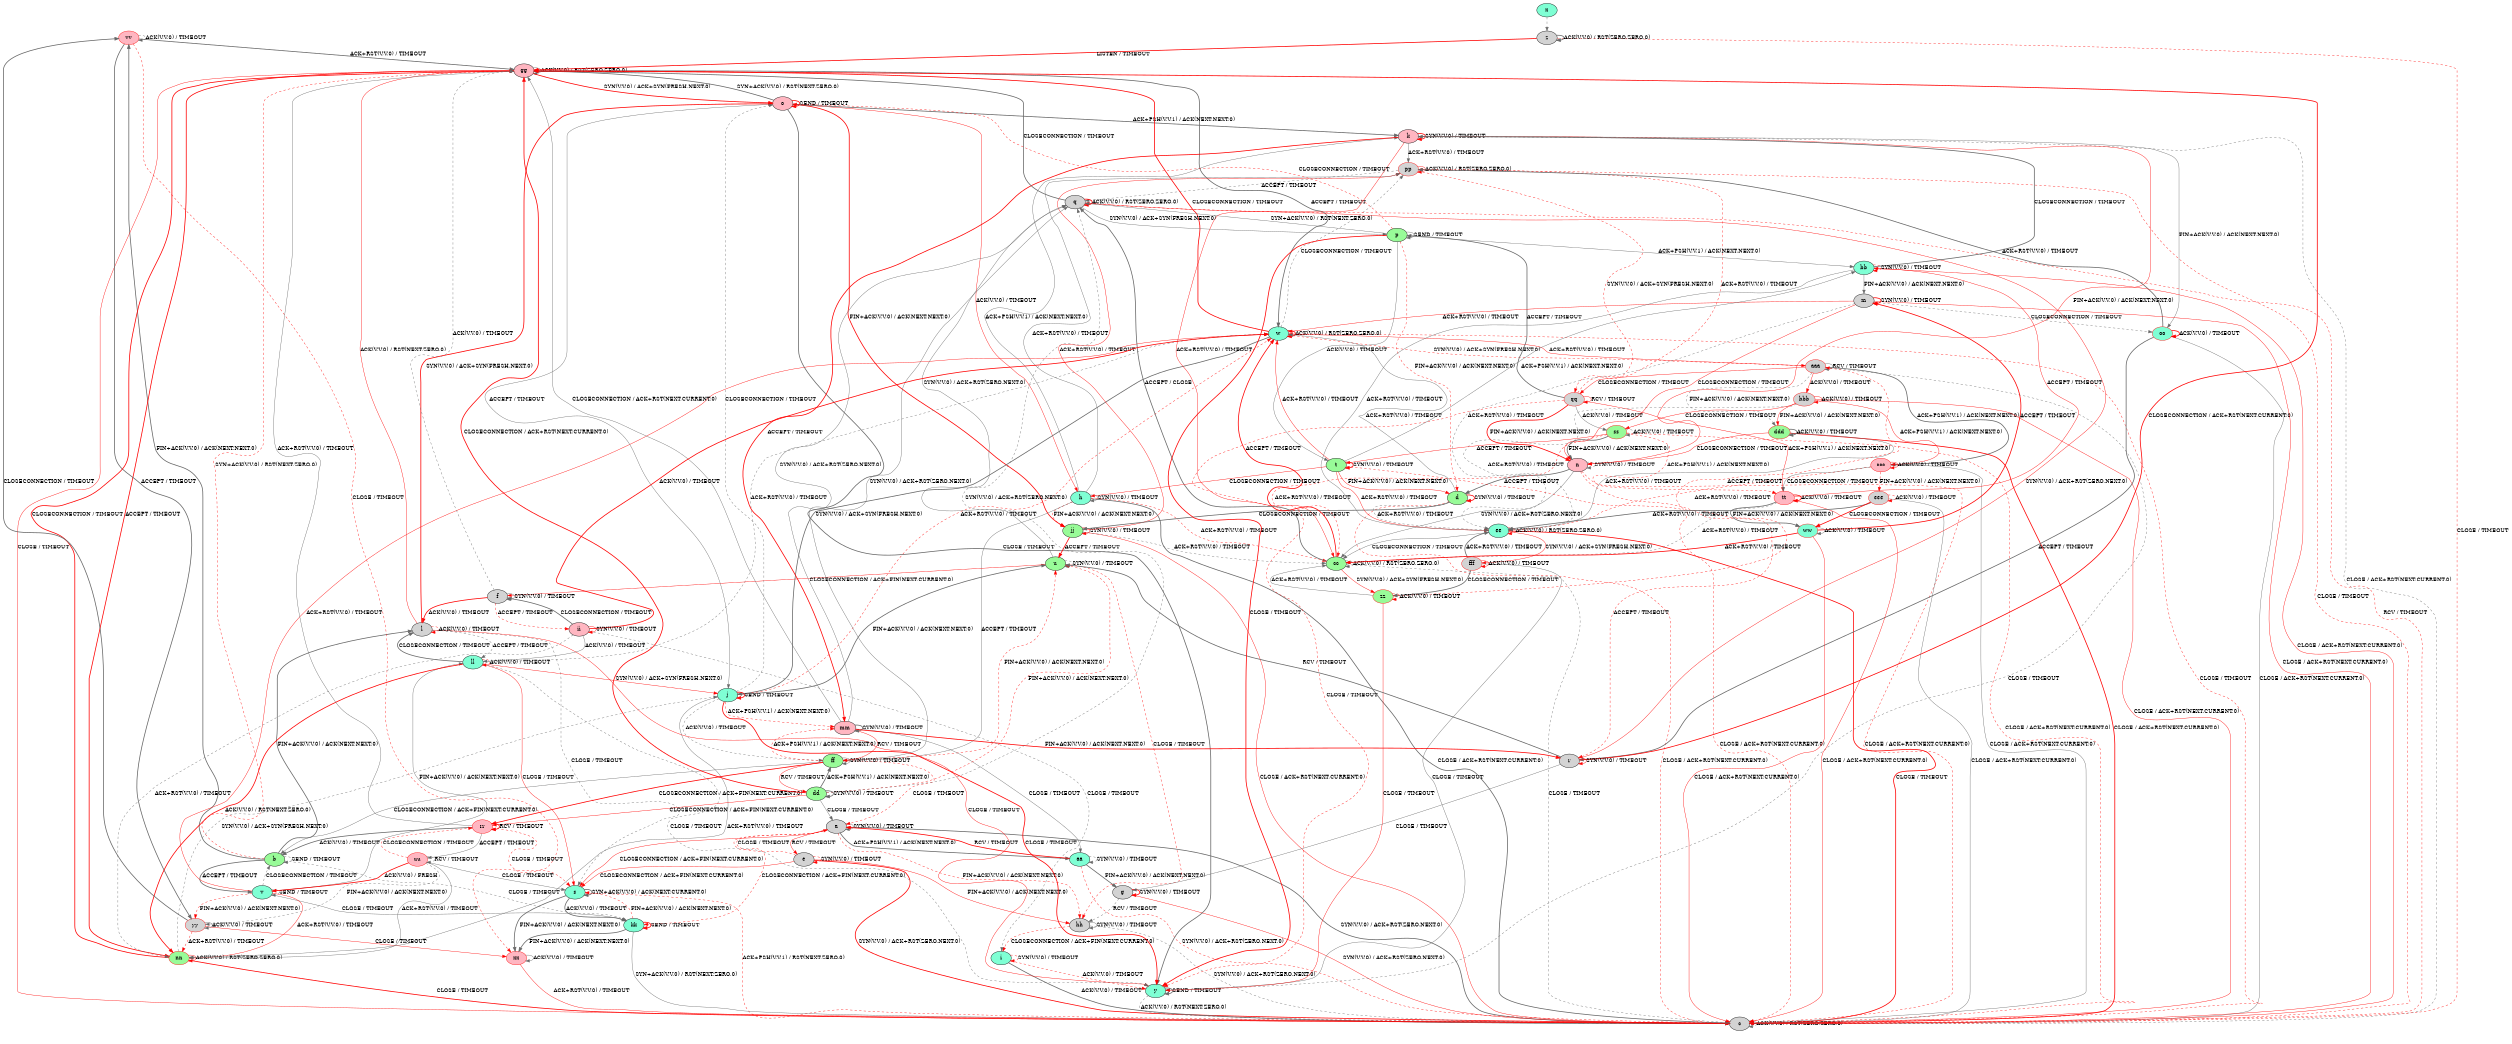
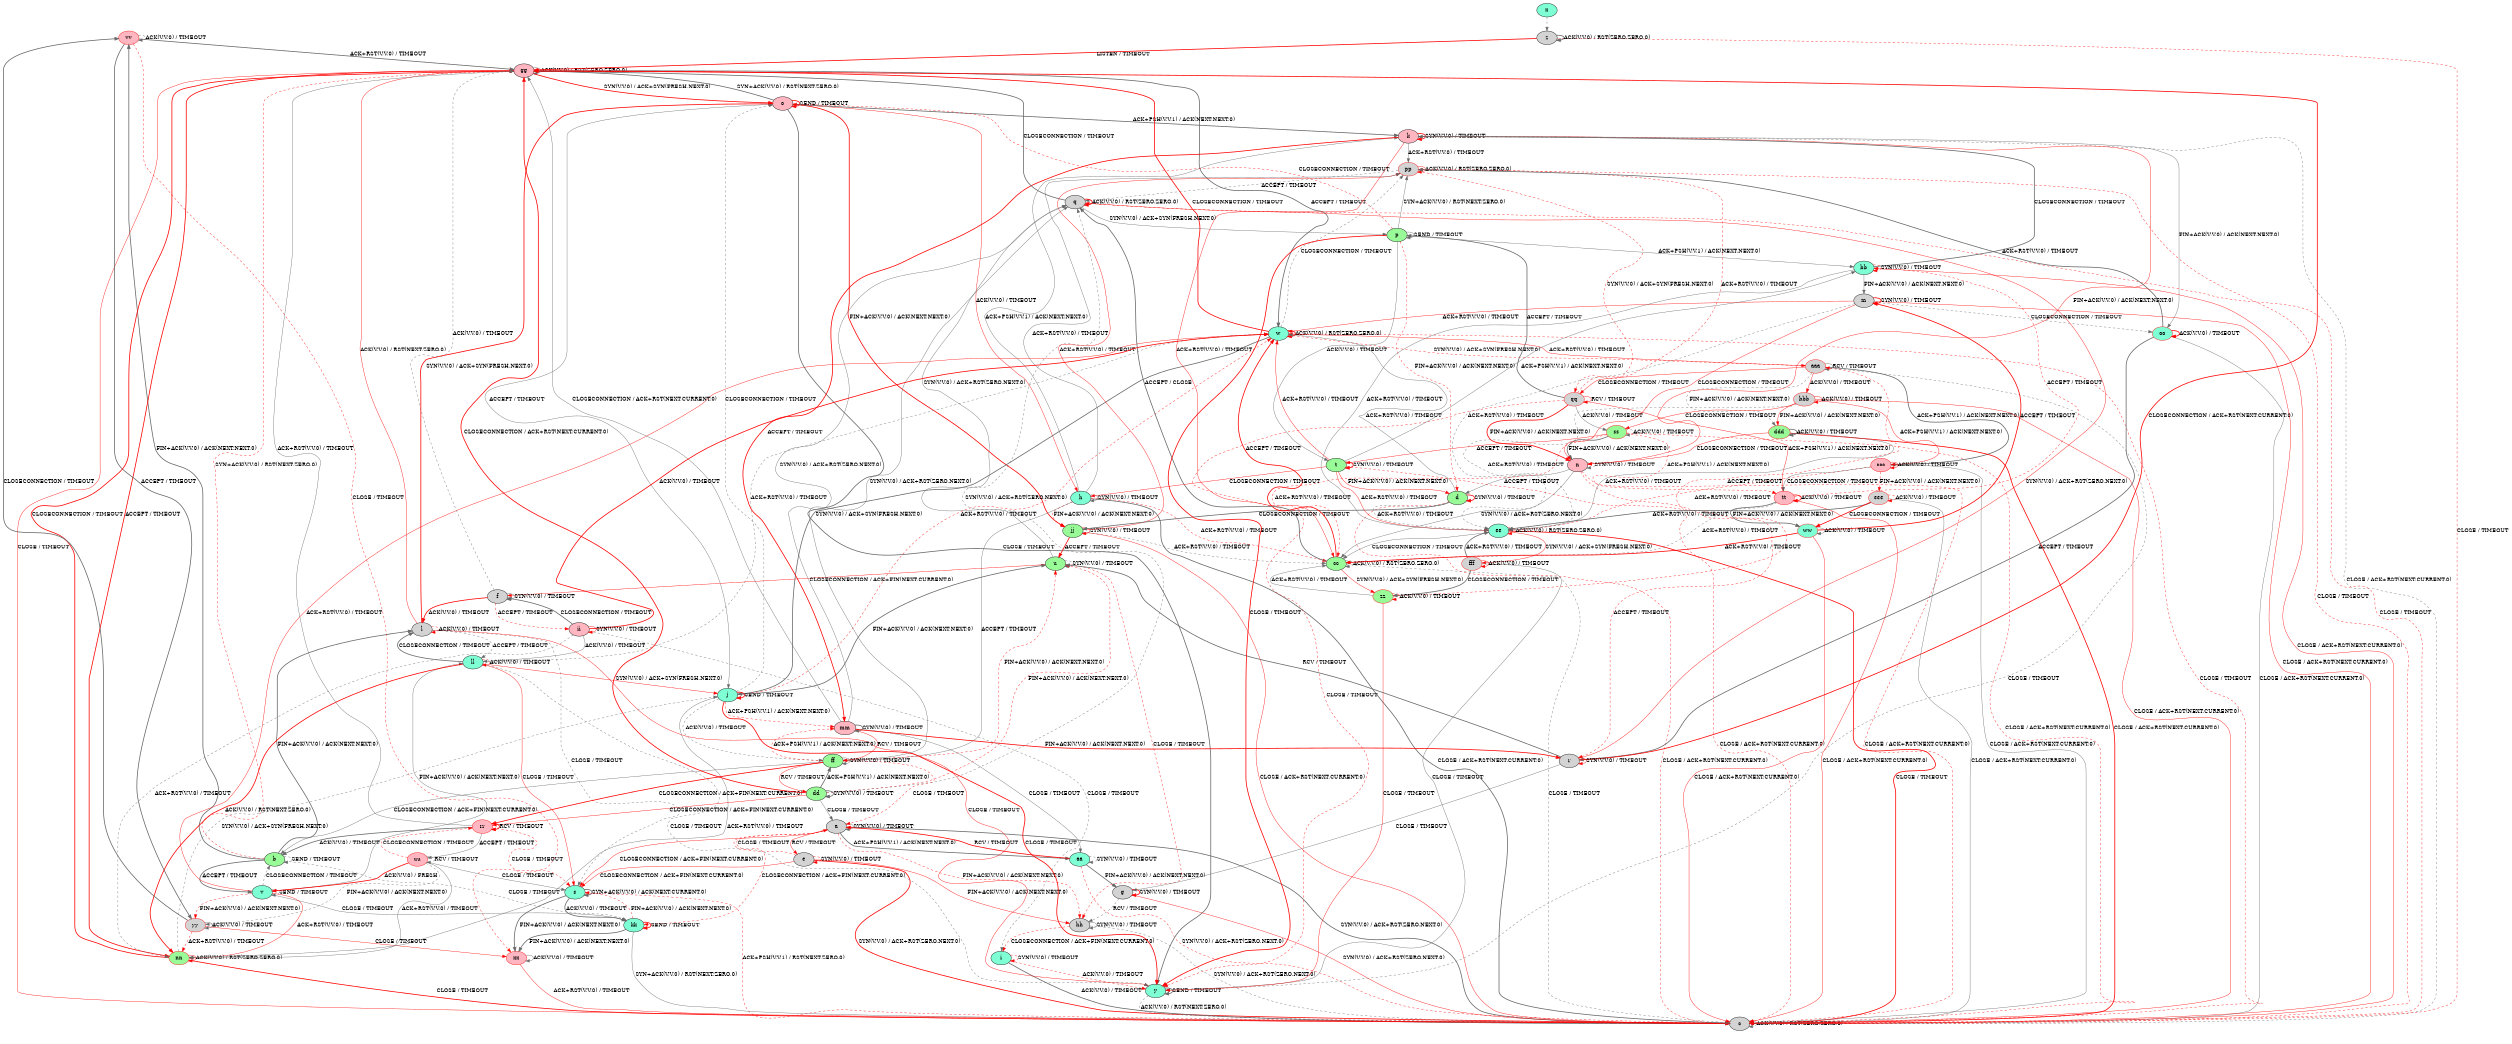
(1238, 218) -> (1402, 204)
(2070, 429) -> (2070, 429)
(1498, 480) -> (1498, 480)
(2405, 613) -> (2405, 613)
